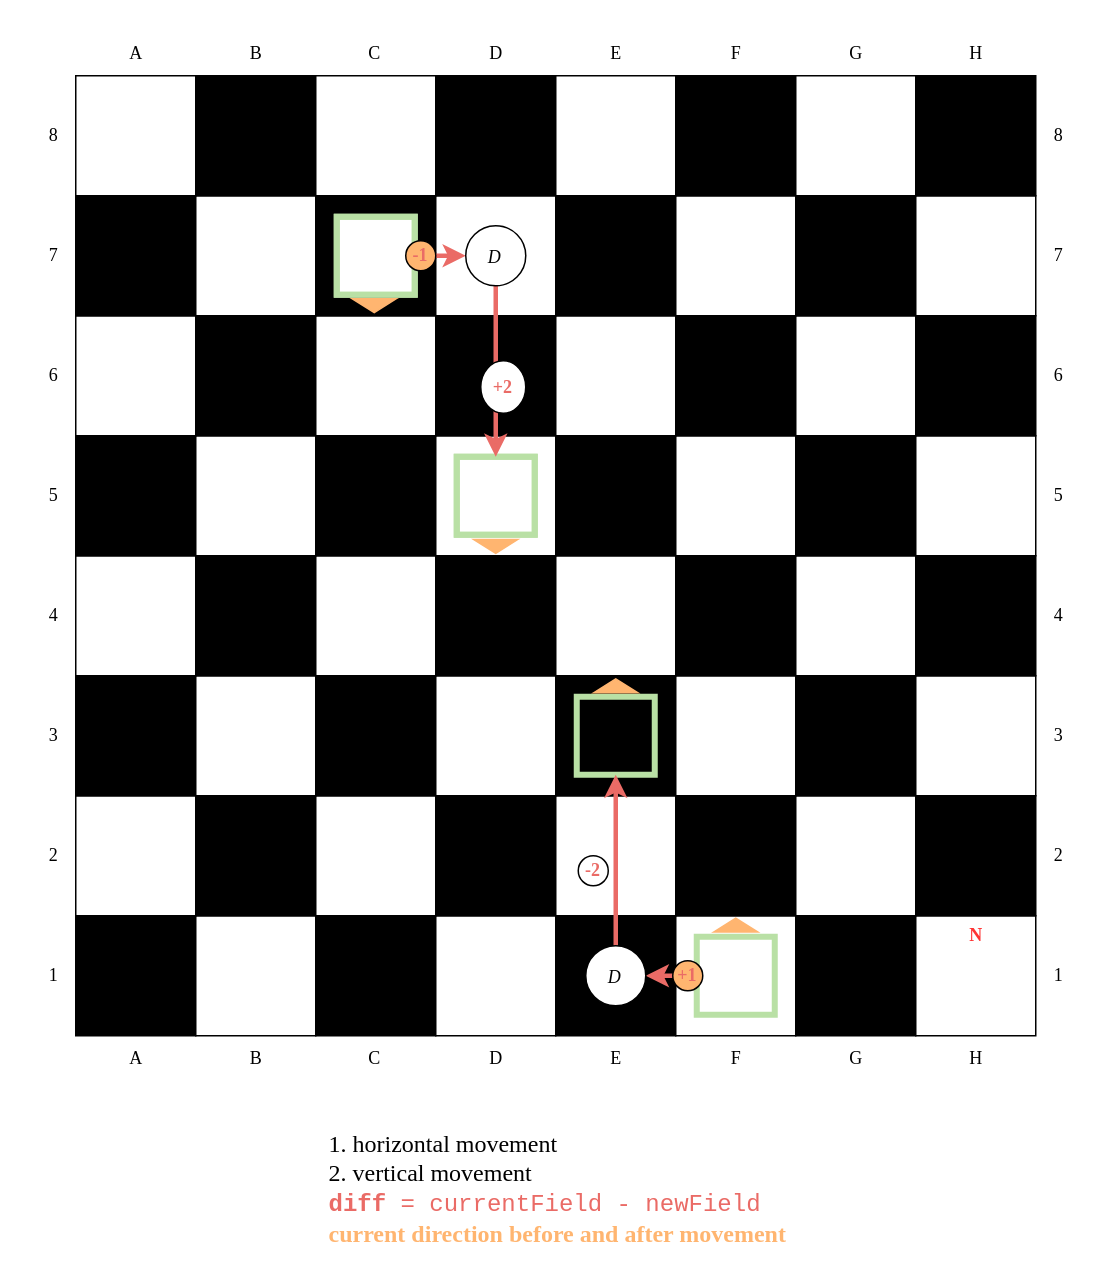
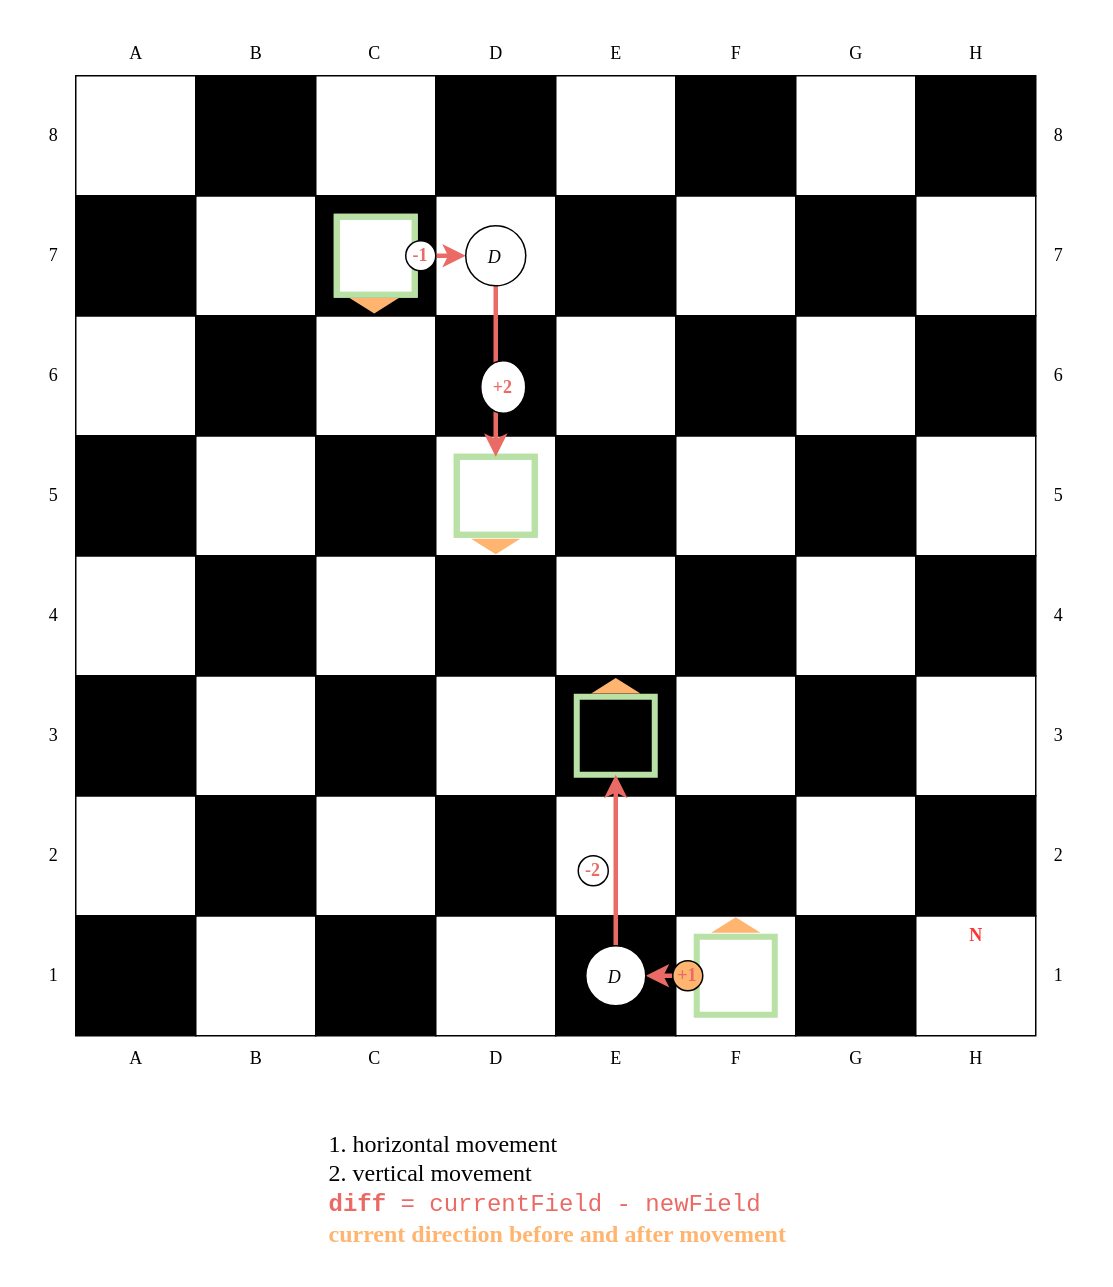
(421, 256) -> (421, 256)
